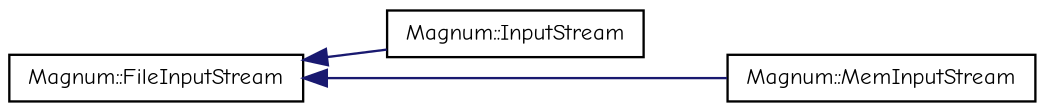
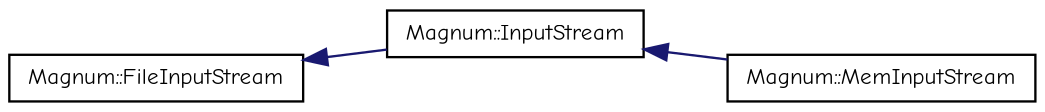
(527, 78) -> (698, 56)
